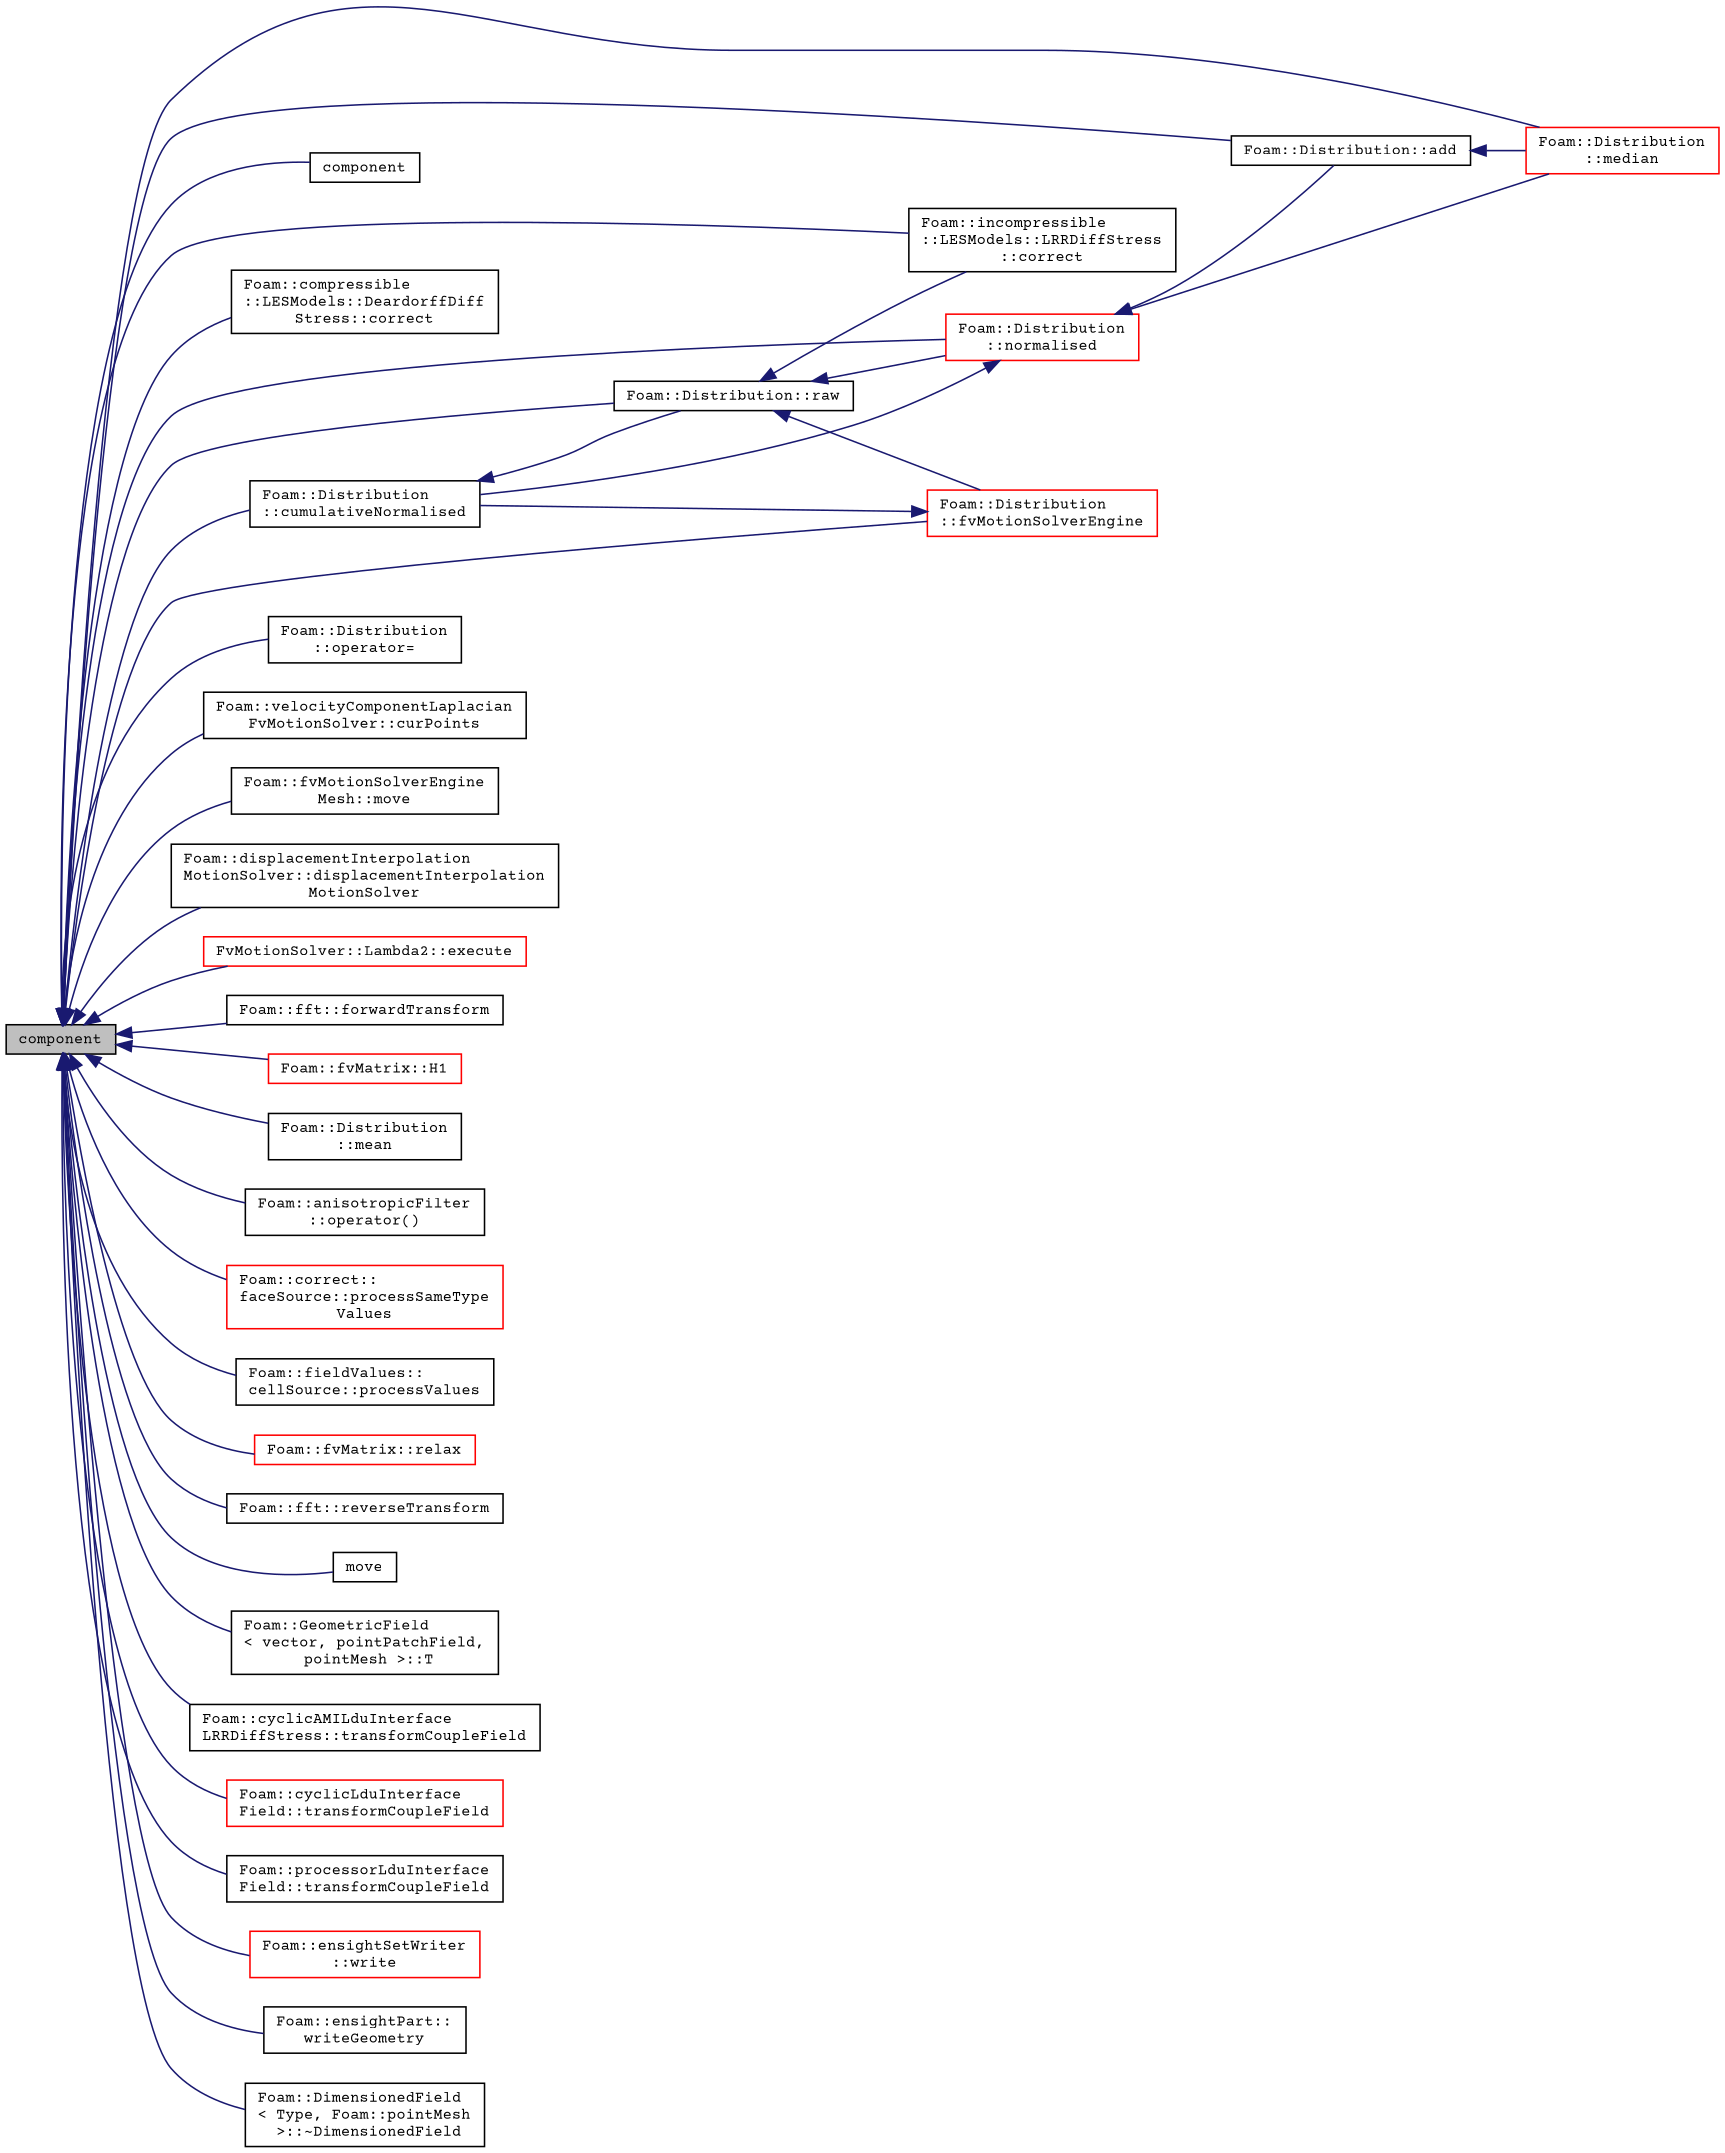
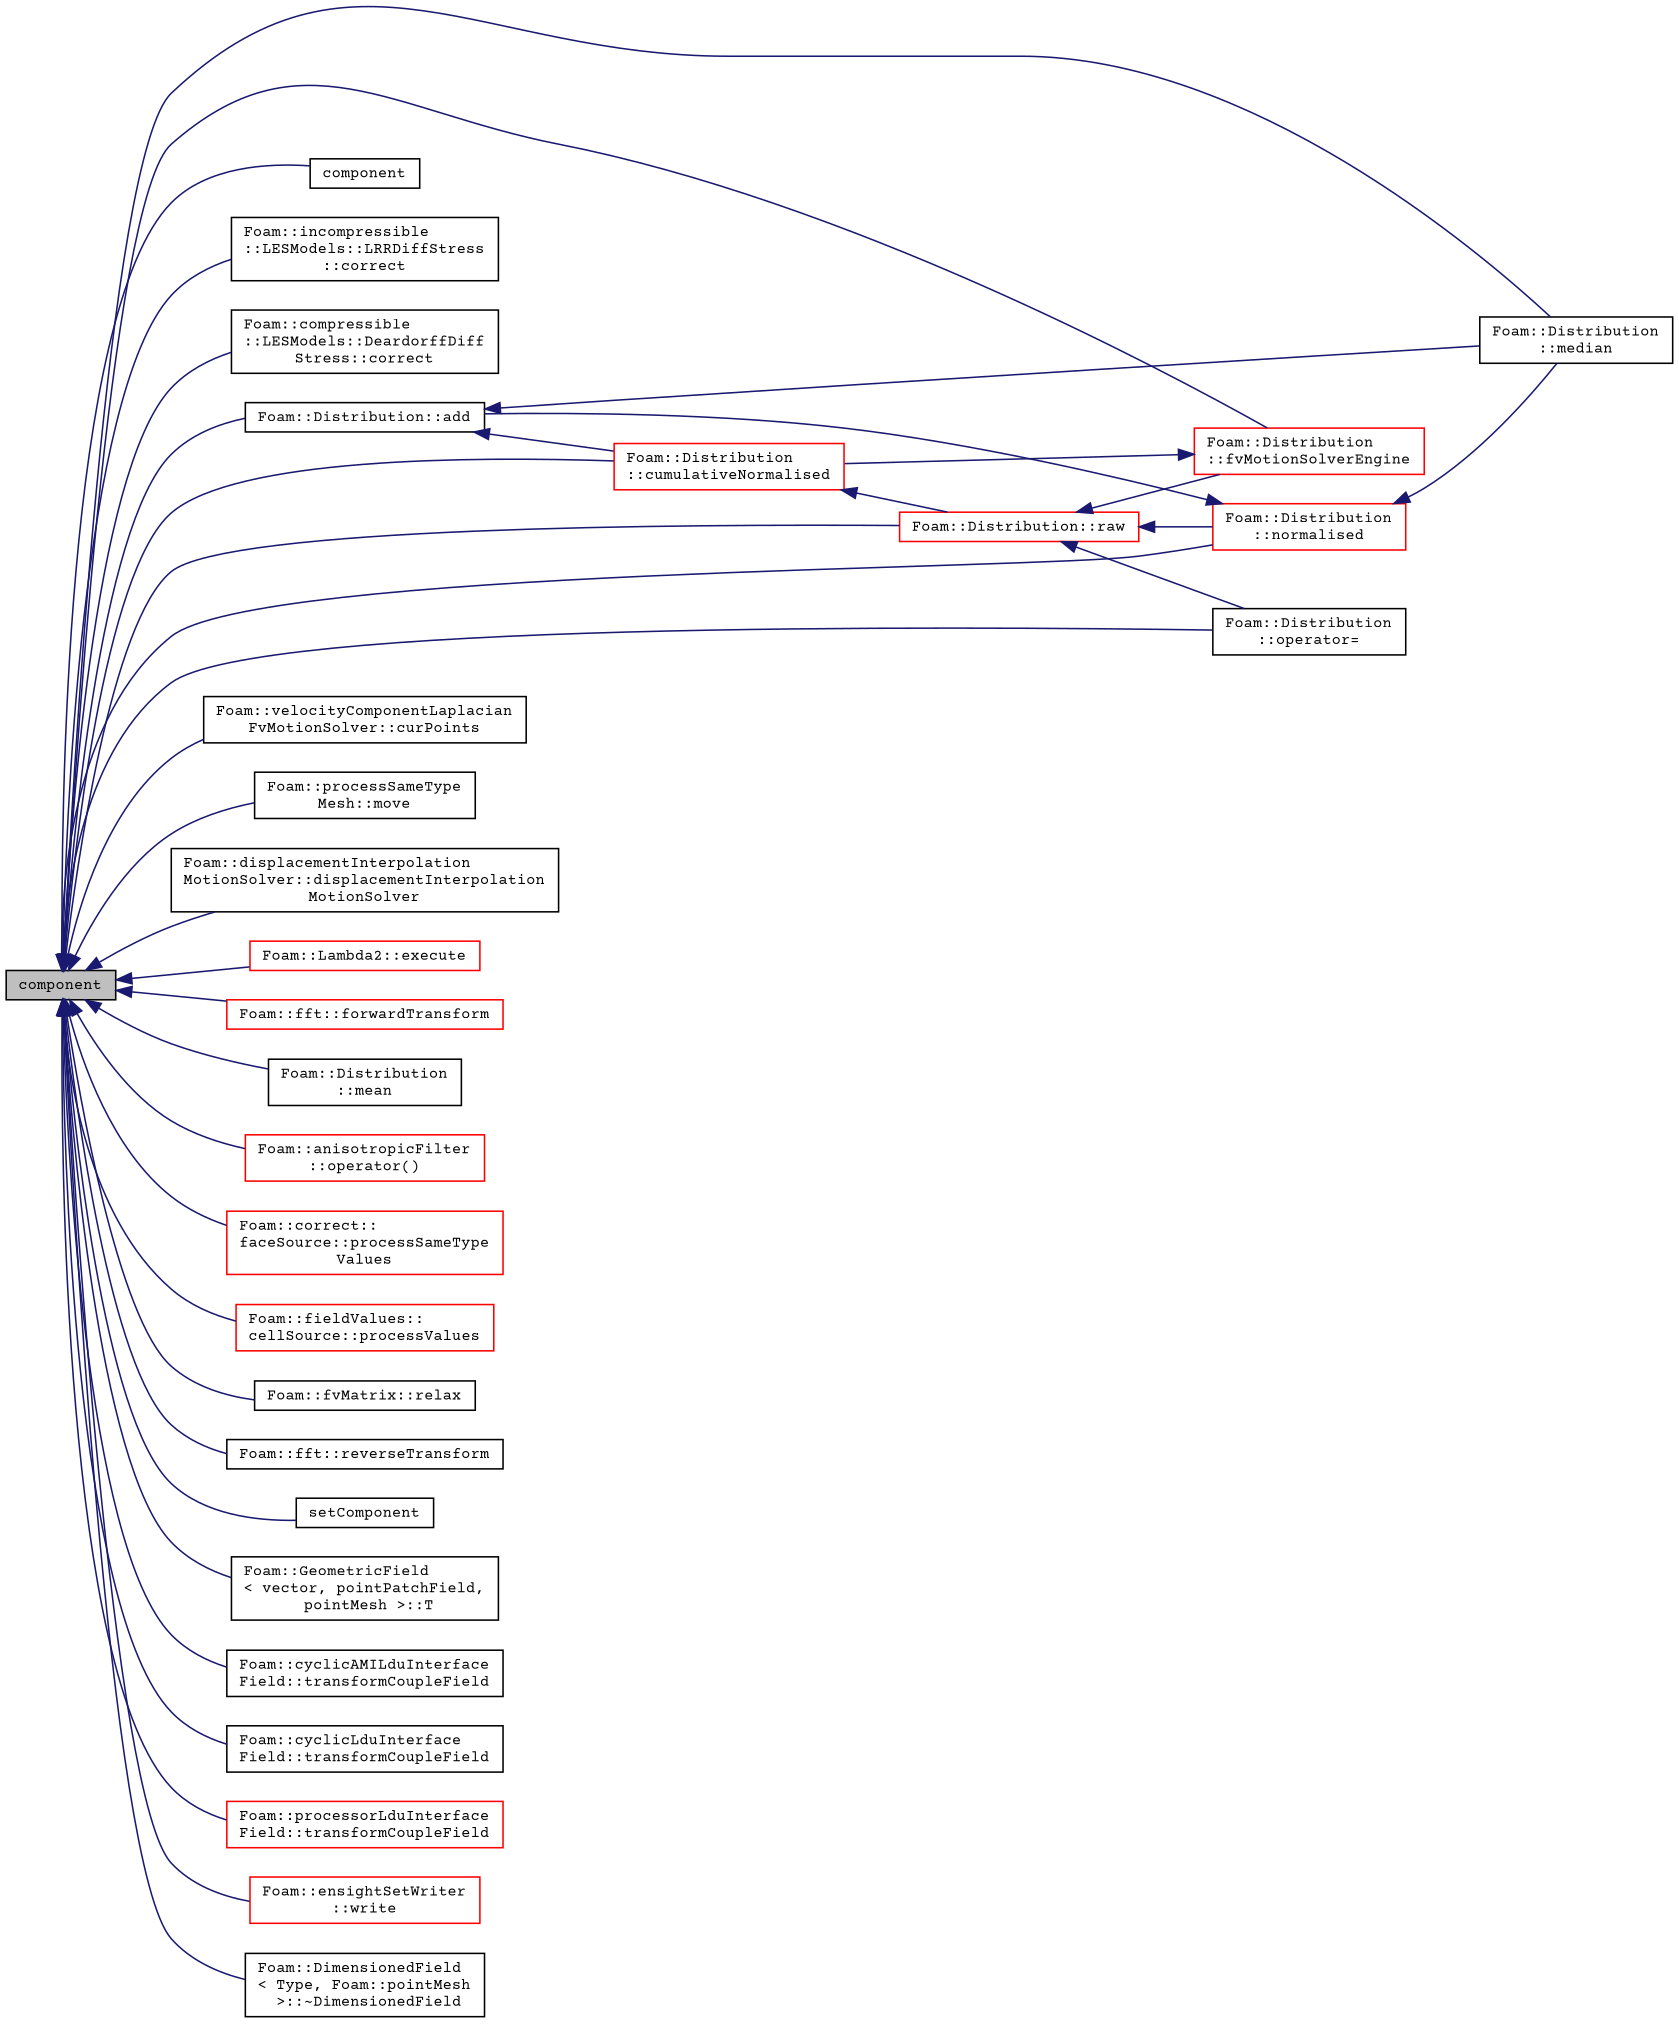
(1623, 151) -> (1576, 340)
(869, 320) -> (1160, 578)
(734, 396) -> (1019, 527)
(739, 454) -> (552, 443)
(365, 504) -> (729, 467)
(365, 791) -> (365, 795)
(365, 951) -> (365, 956)
(365, 1010) -> (365, 1014)
(365, 1069) -> none
(365, 1212) -> (365, 1158)
(365, 1382) -> (365, 1328)
(365, 1450) -> (365, 1396)
(365, 1567) -> (365, 1513)
(365, 1728) -> (365, 1673)
(365, 1803) -> (365, 1749)
(365, 1879) -> (365, 1825)
(365, 2030) -> none
